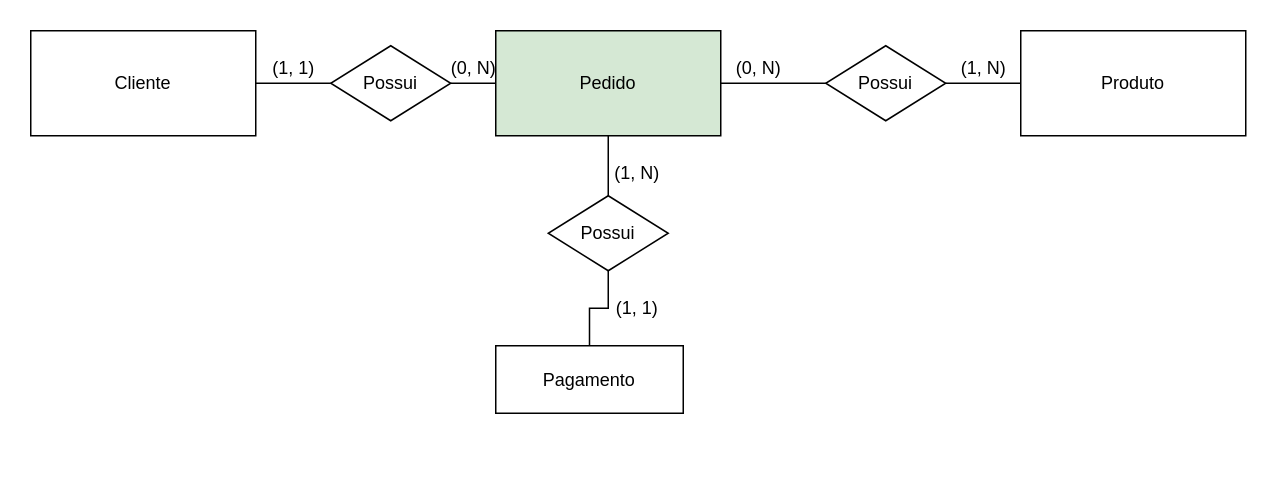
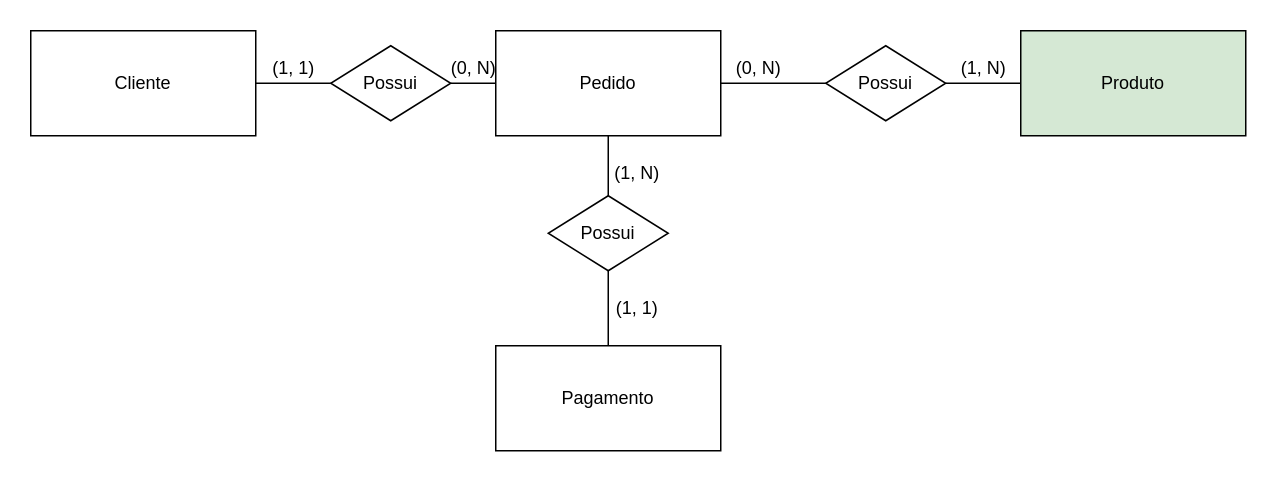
(608, 83) -> (608, 83)
(1133, 83) -> (1133, 83)
(590, 380) -> (608, 398)
